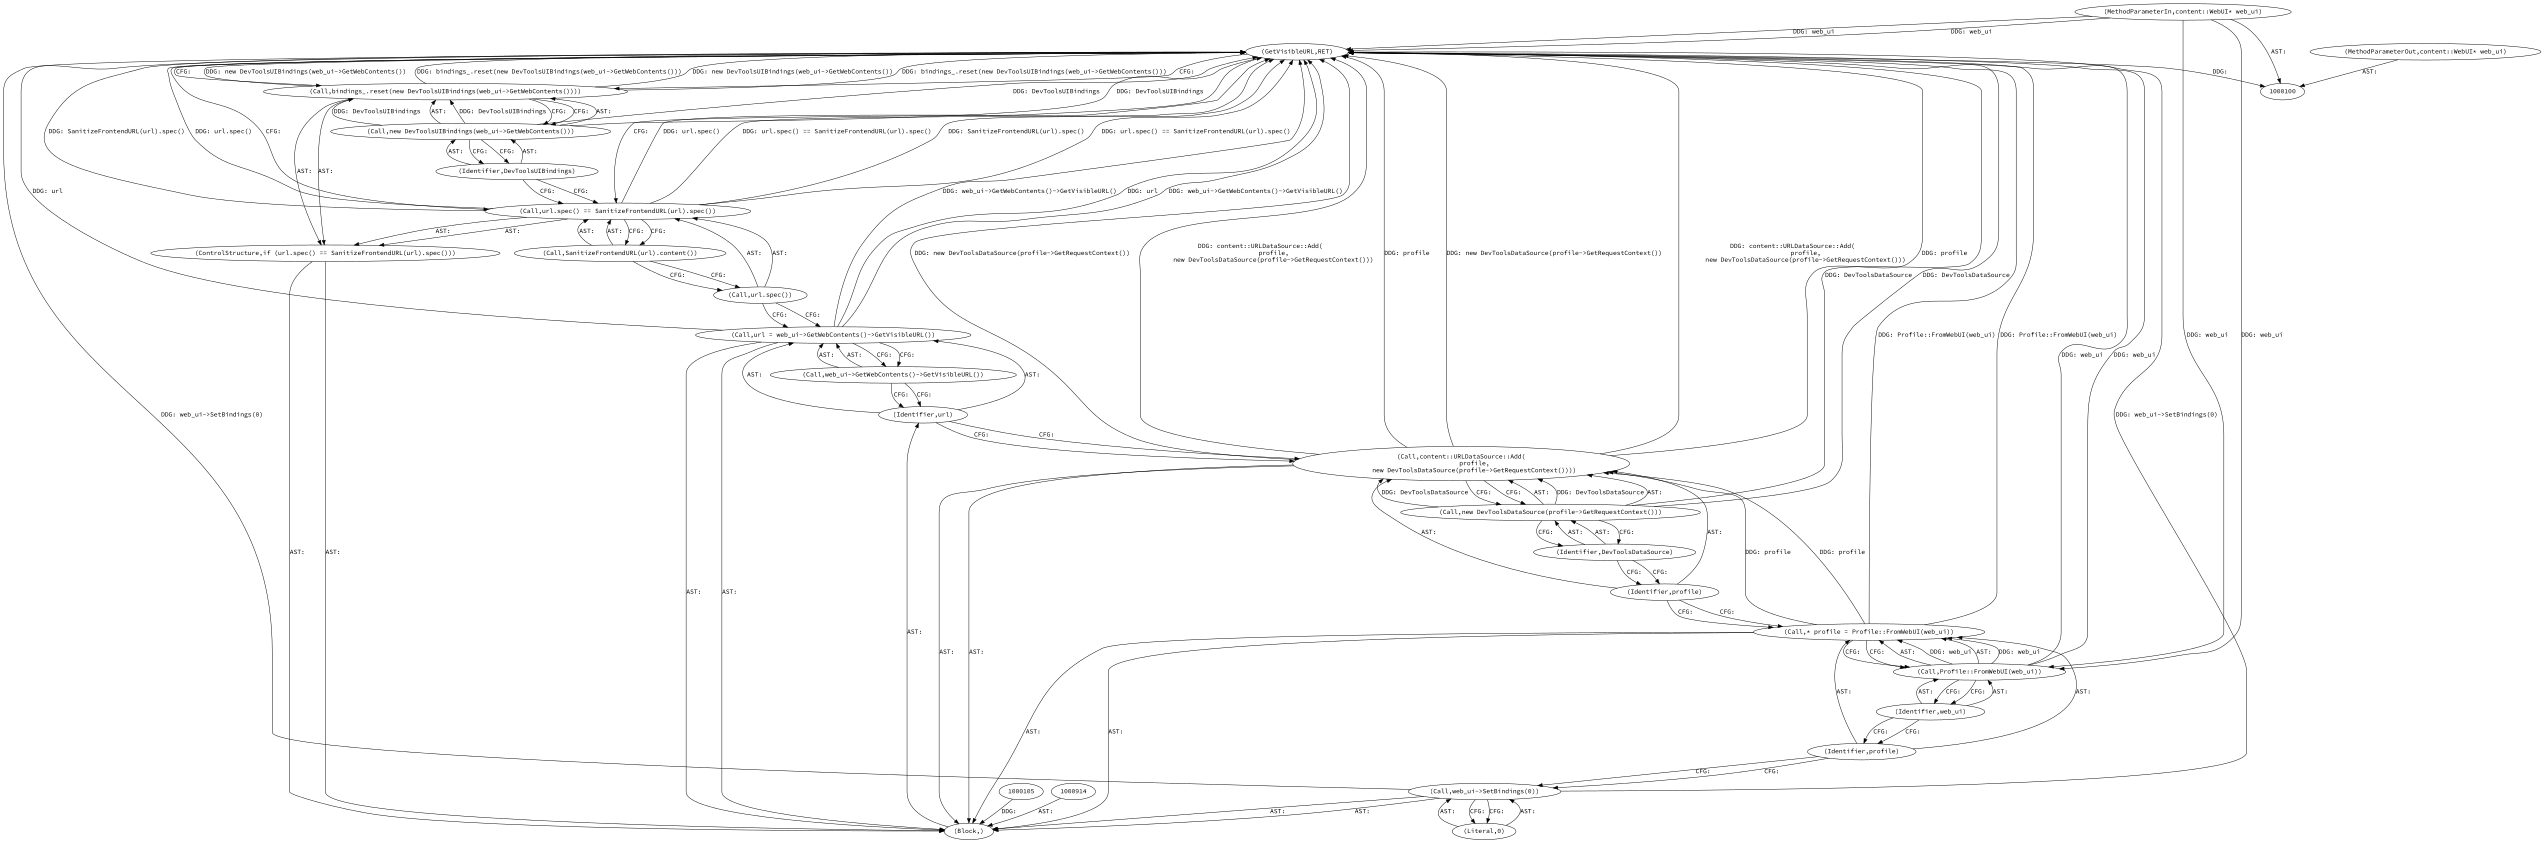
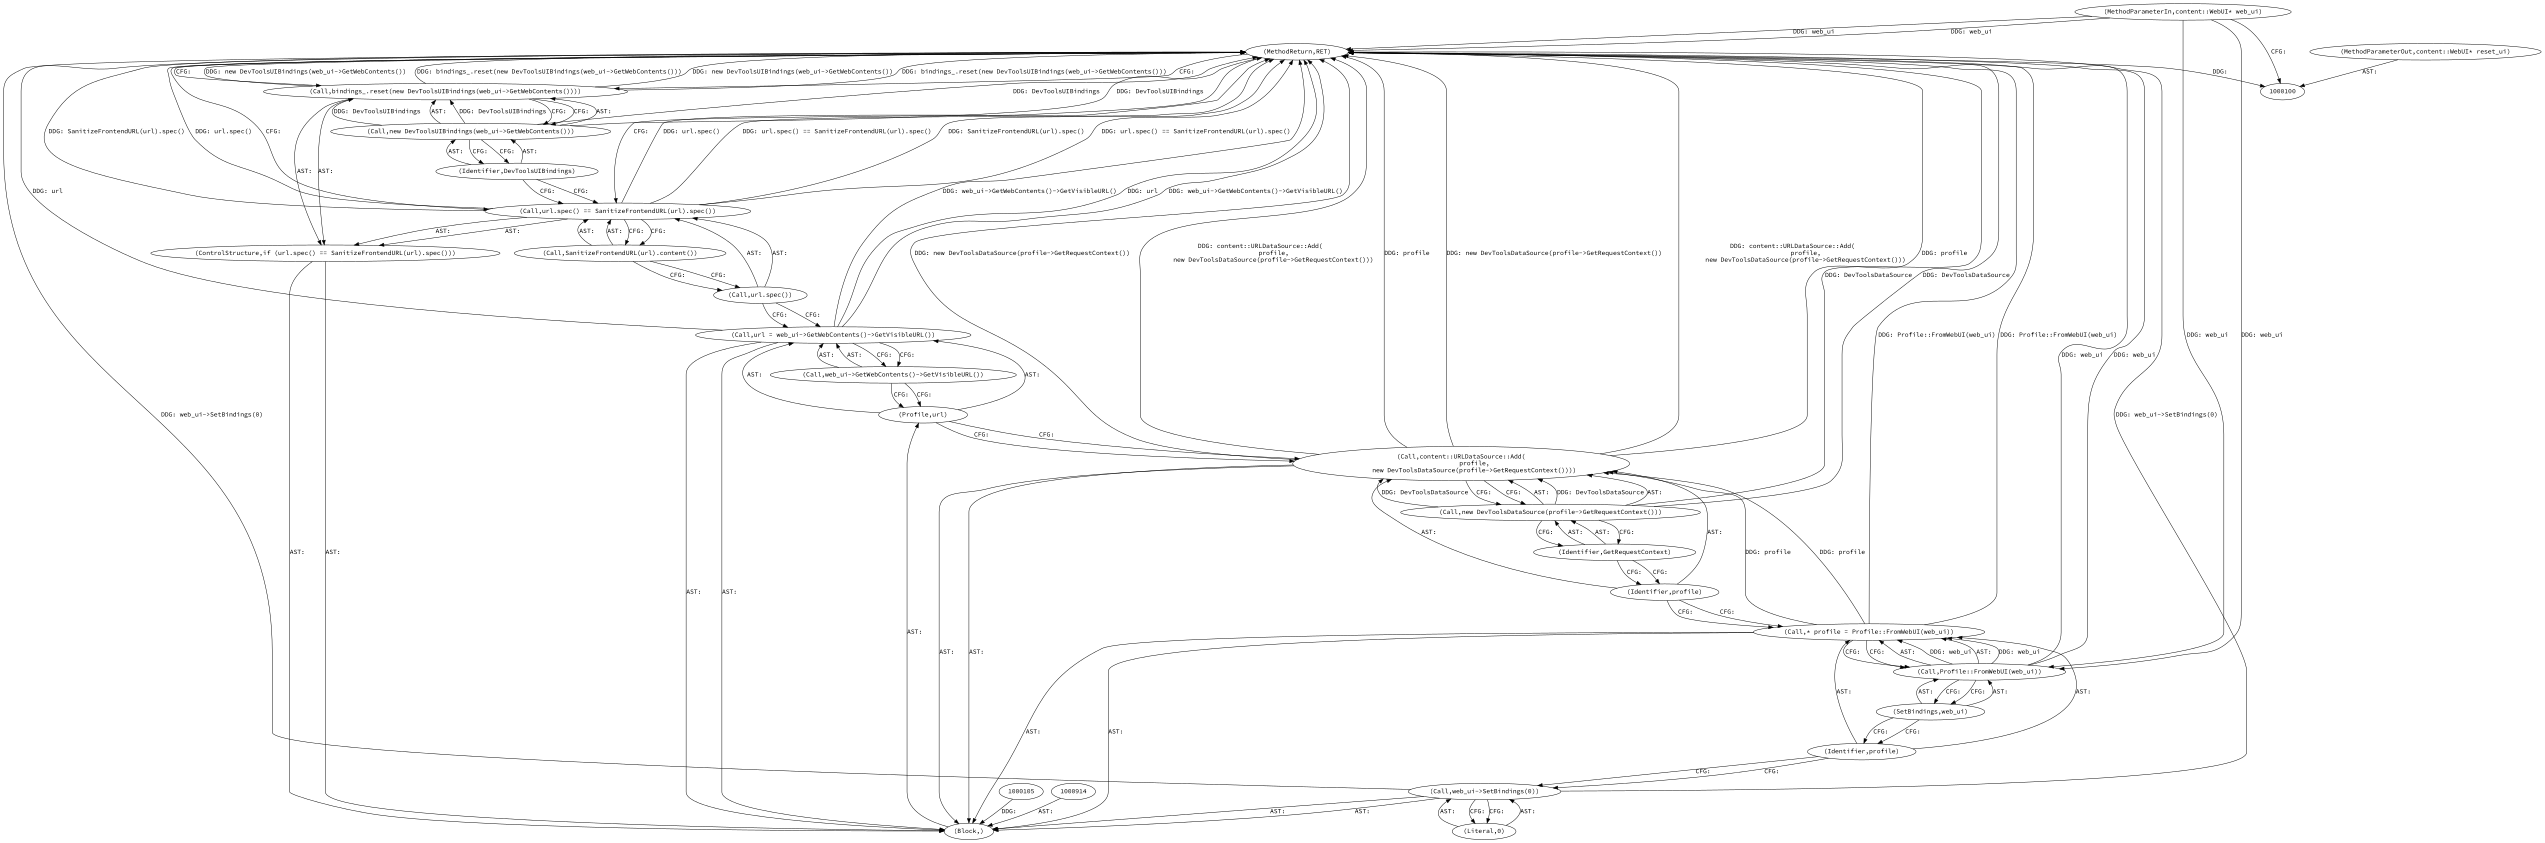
(1297, 52) -> (1297, 52)
(2281, 52) -> (2281, 52)
(2426, 52) -> (2426, 52)
(923, 415) -> (923, 415)
(1615, 552) -> (1615, 552)
(1930, 712) -> (1930, 712)
